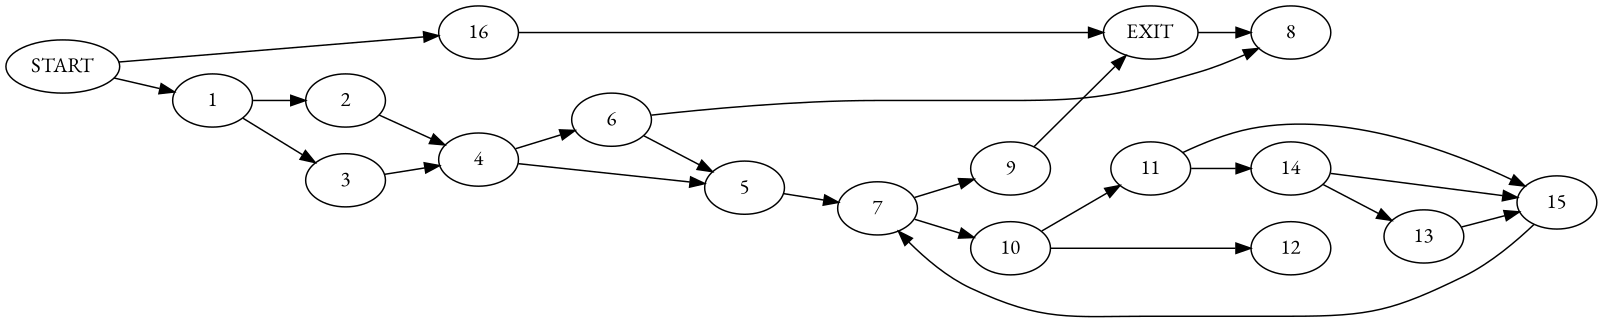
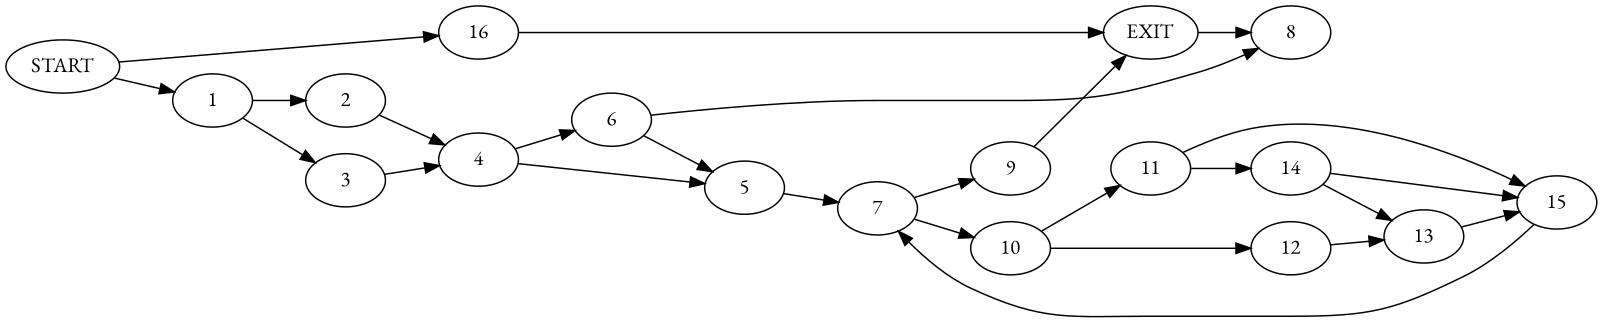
none -> (1350, 243)
